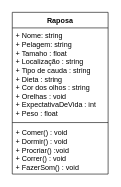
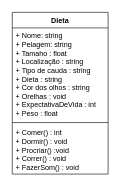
(60, 21) -> (60, 21)
(50, 151) -> (50, 151)
